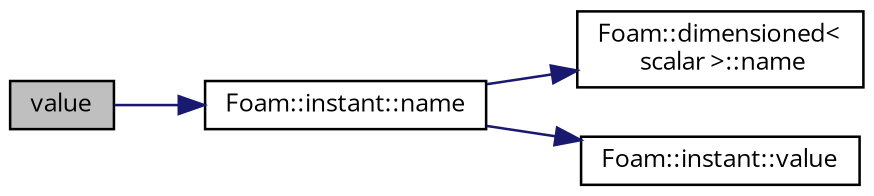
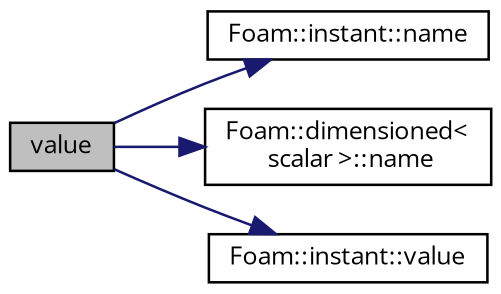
(519, 79) -> (147, 147)
(521, 131) -> (183, 199)
